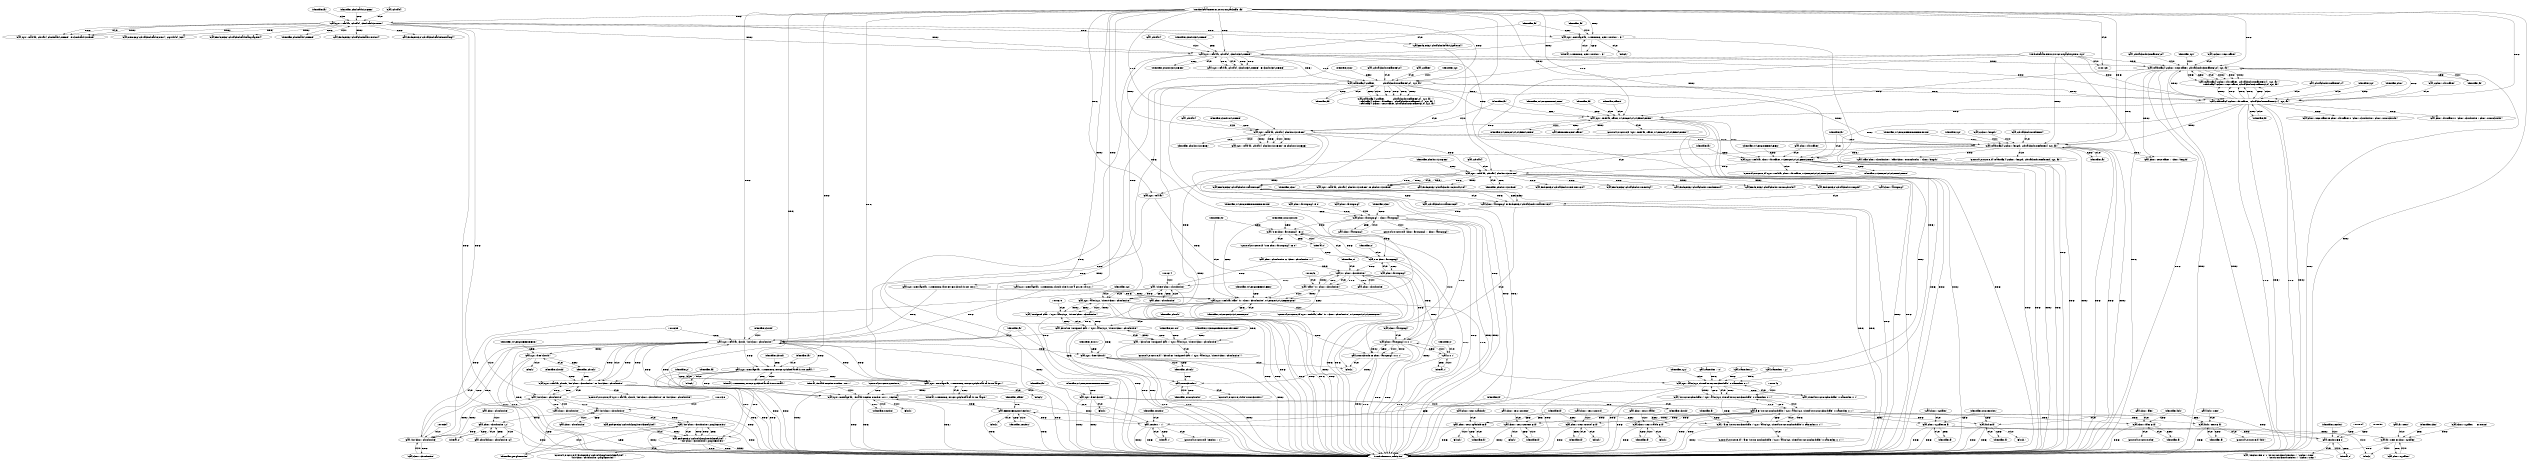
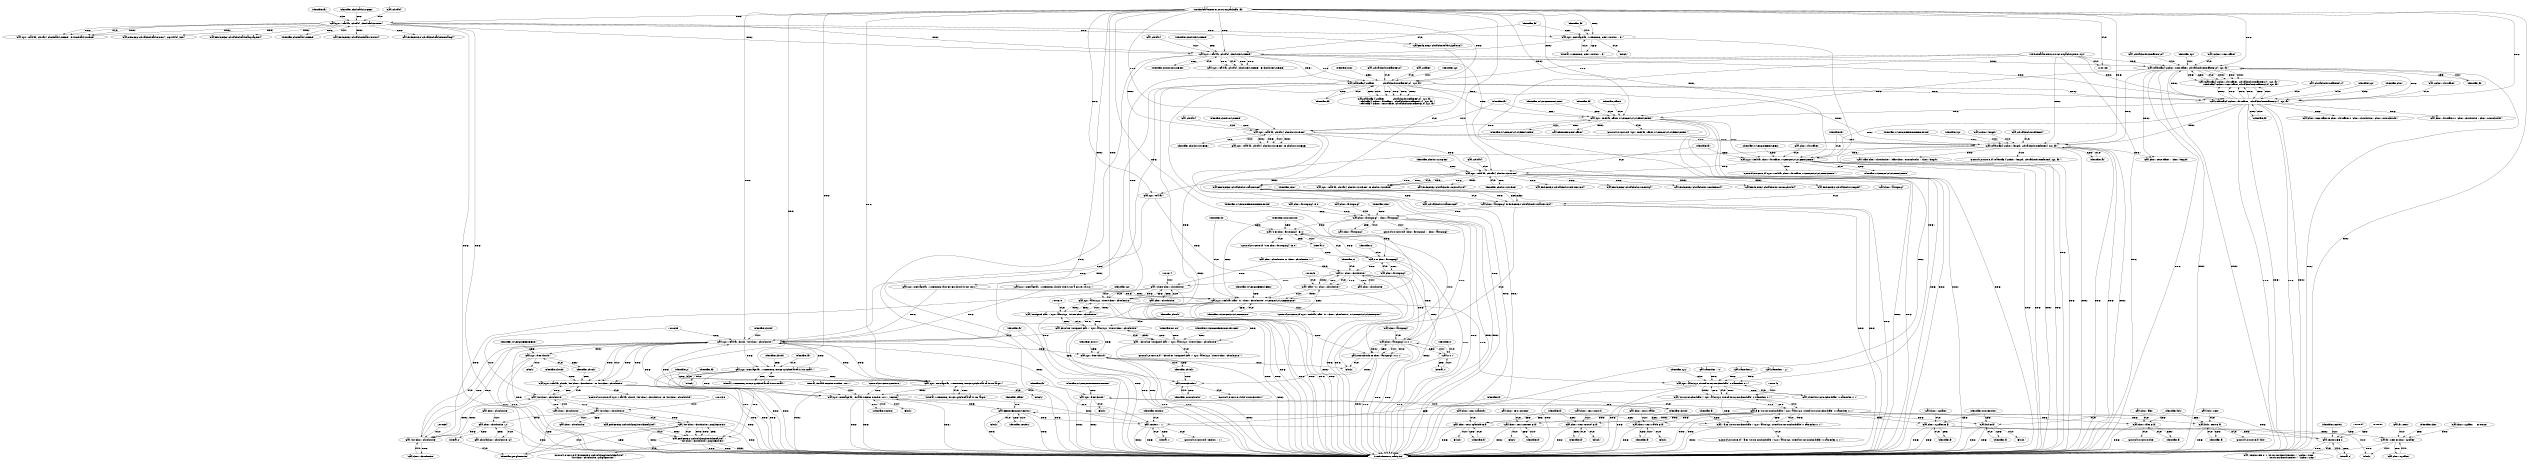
(476, 435) -> (481, 449)
none -> (1869, 454)
